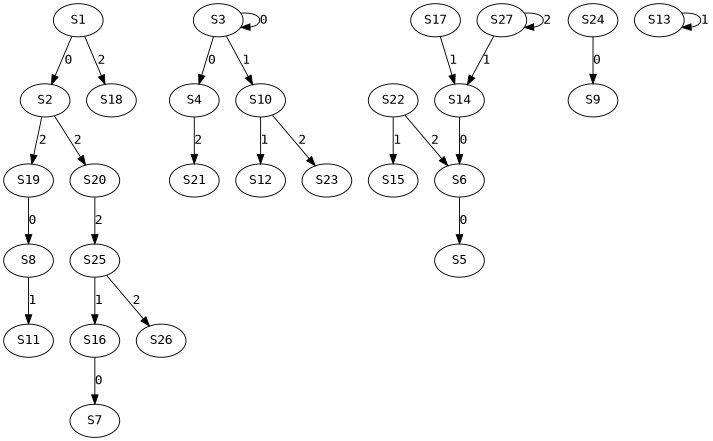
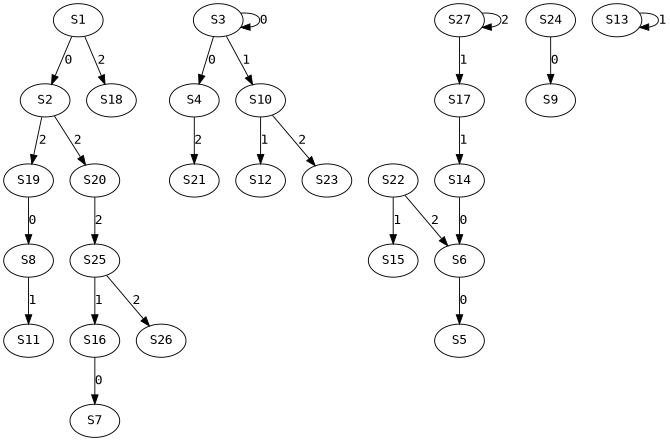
(483, 56) -> (459, 56)
